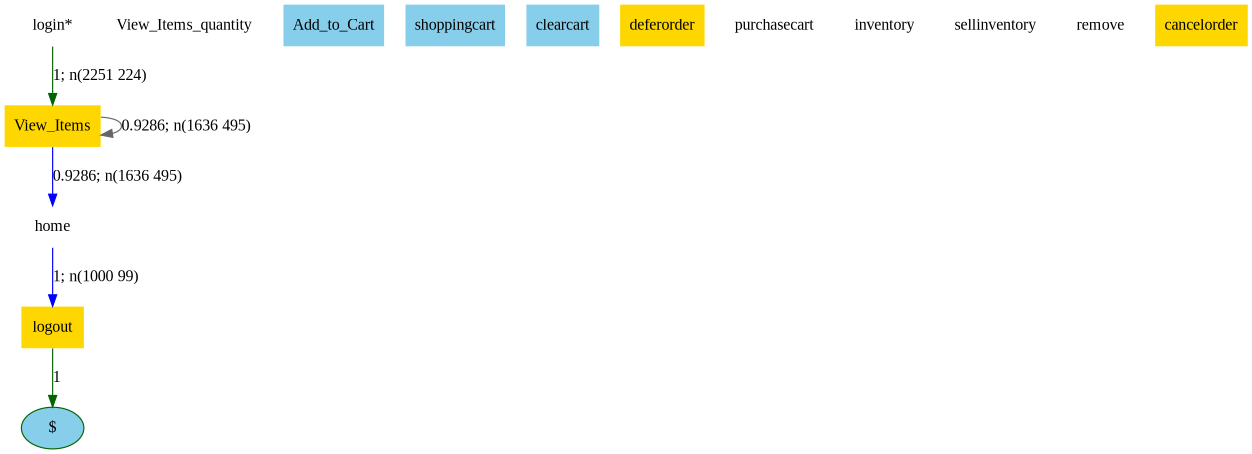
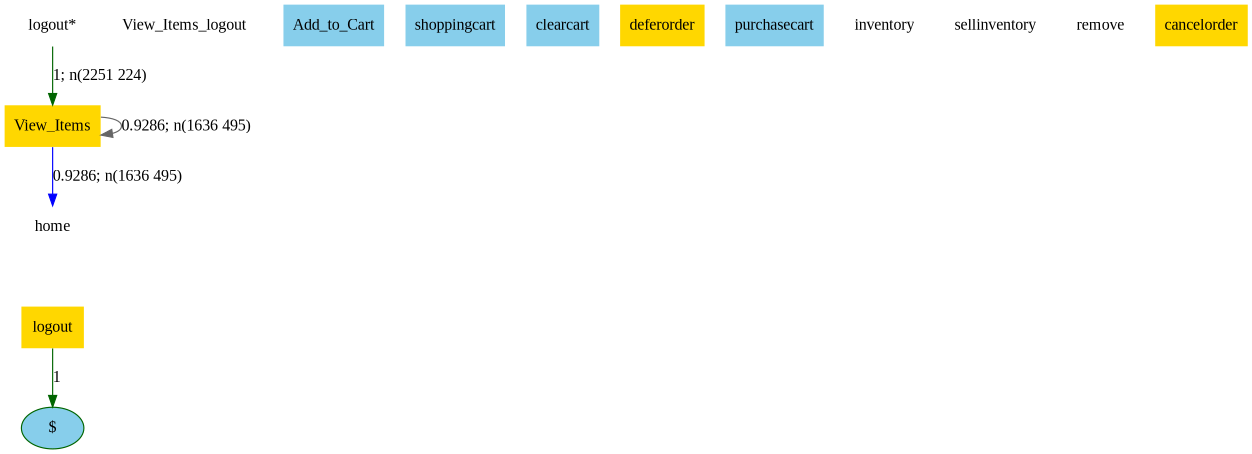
(53, 25) -> (53, 25)
(185, 25) -> (185, 25)
(775, 25) -> (775, 25)
(53, 271) -> none
